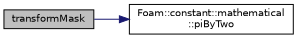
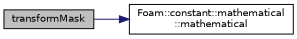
(211, 19) -> (211, 19)
